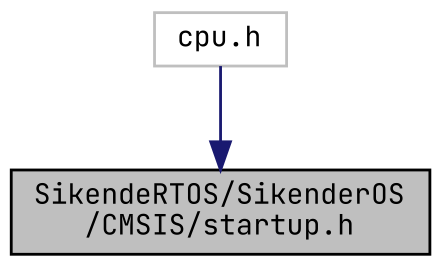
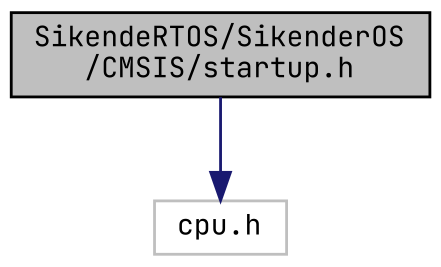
(221, 104) -> (221, 135)
